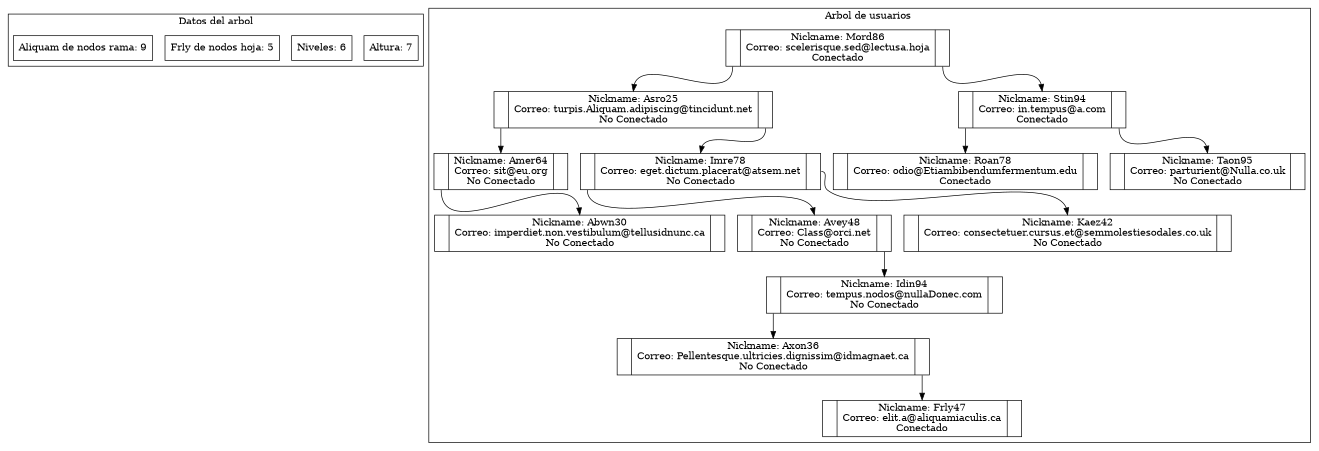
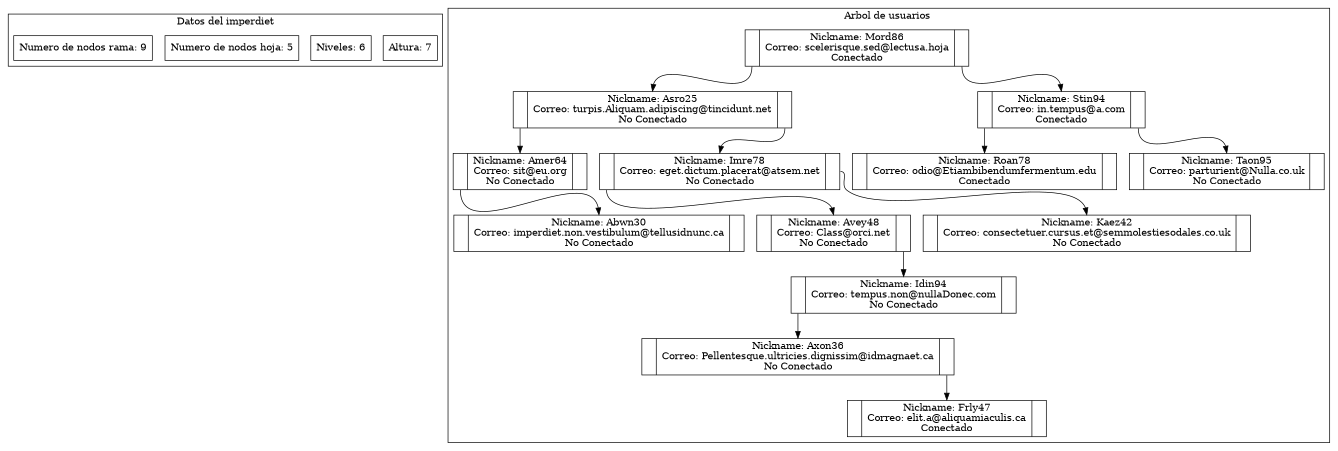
(216, 22) -> (225, 22)
(83, 48) -> (83, 48)
(222, 48) -> (232, 48)
(884, 295) -> (904, 295)
